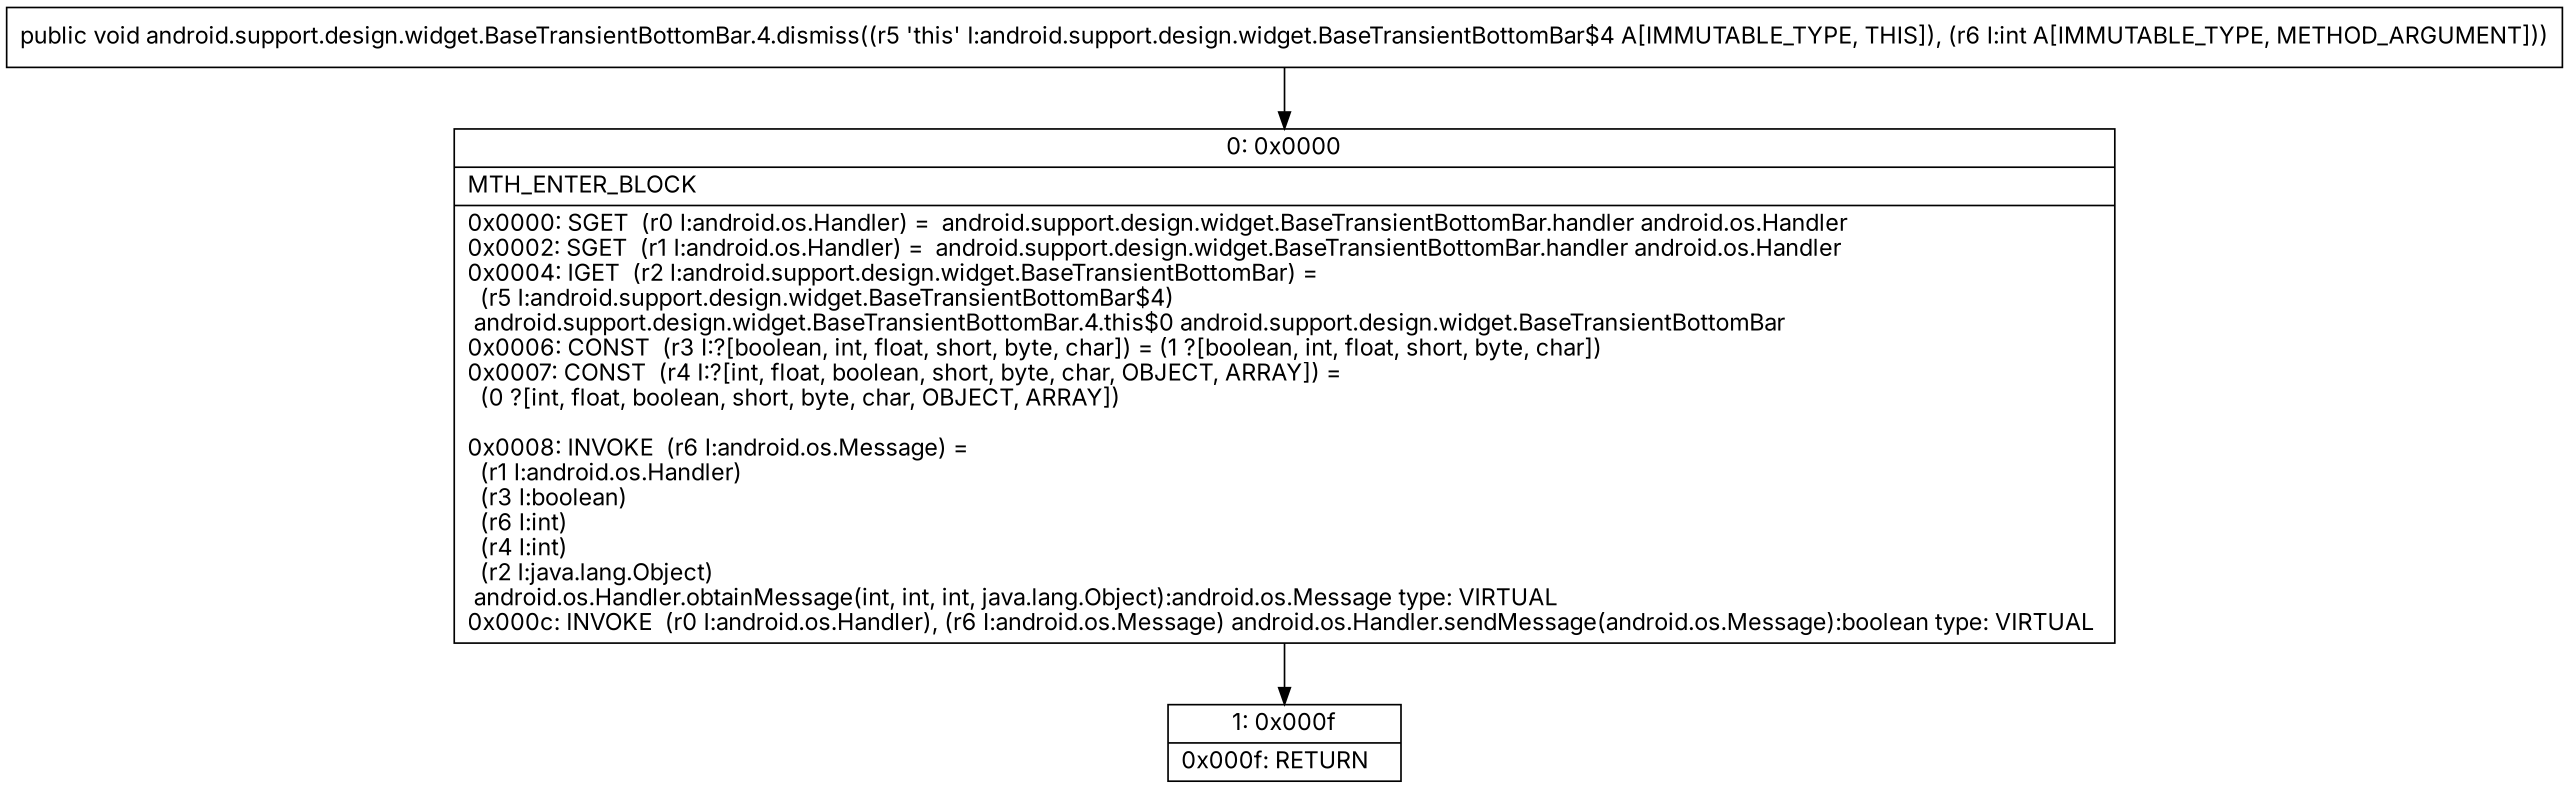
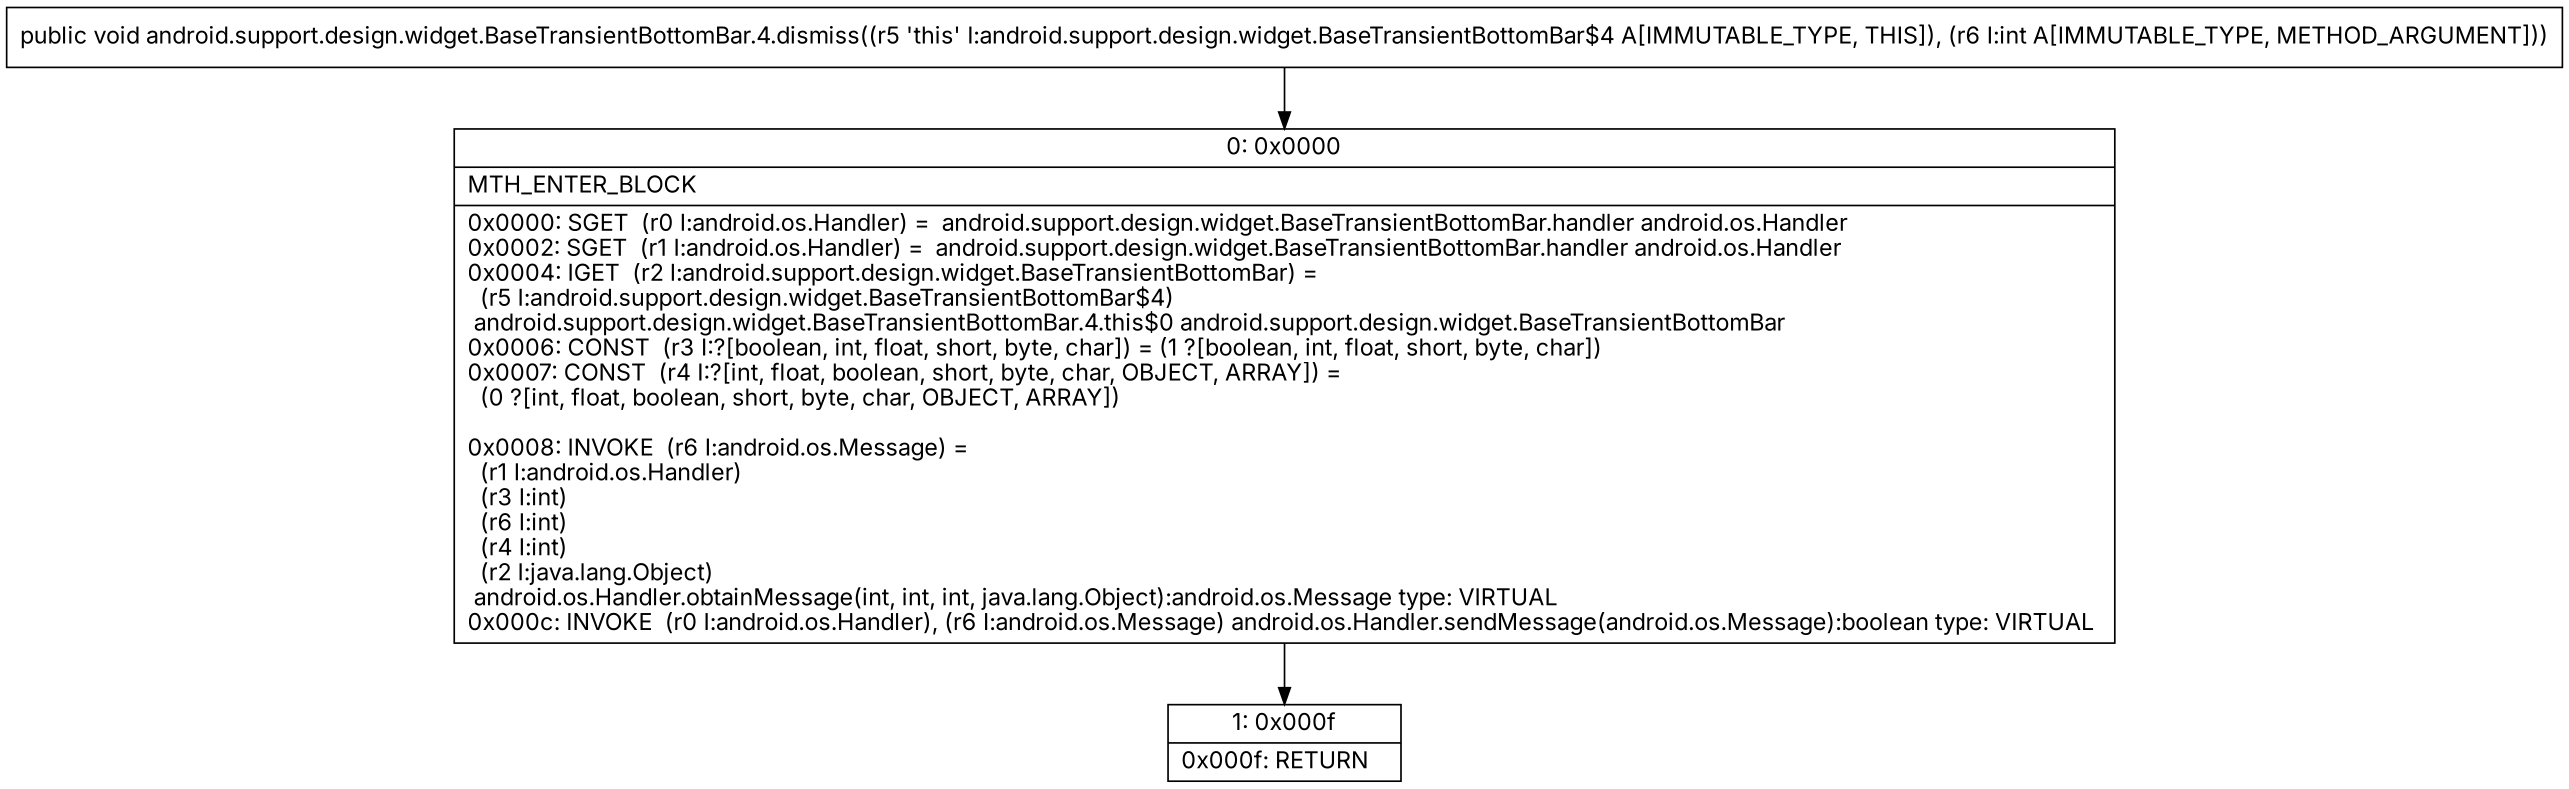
(548, 498) -> (518, 498)
